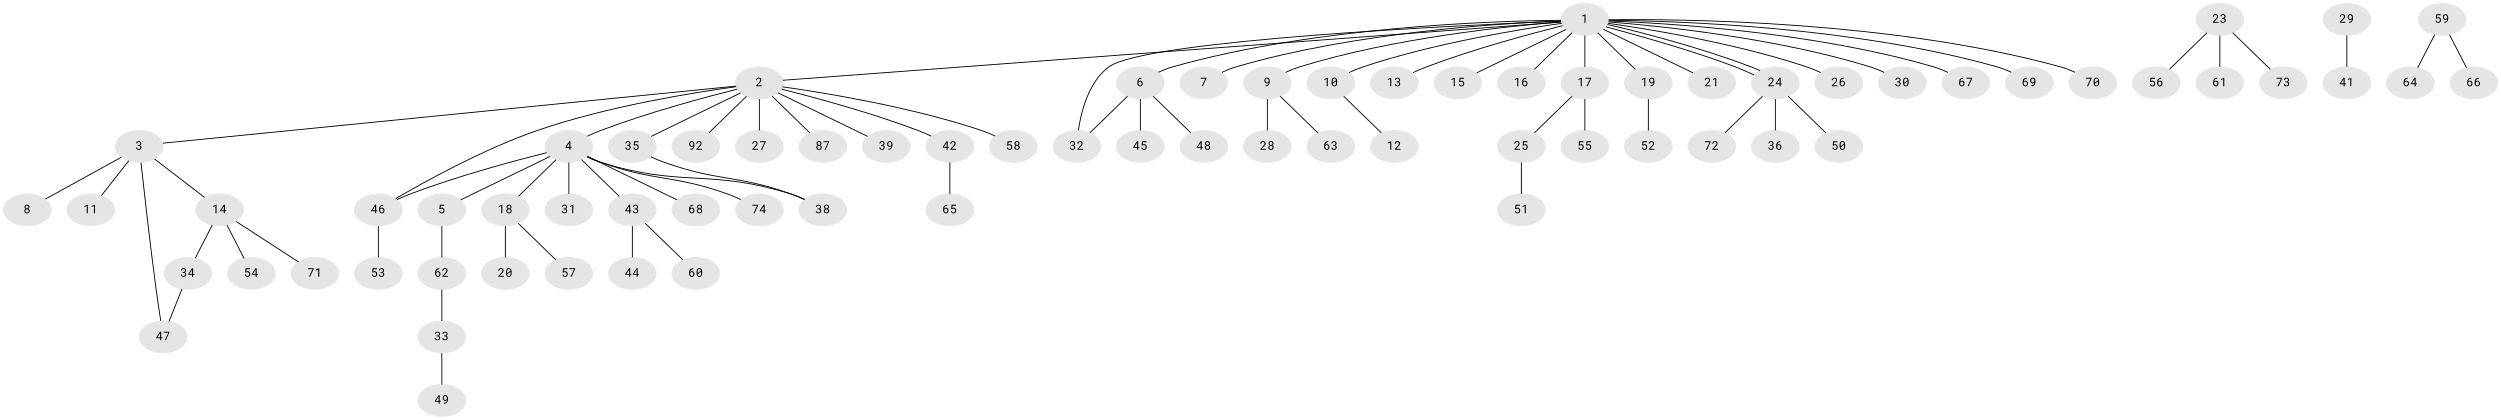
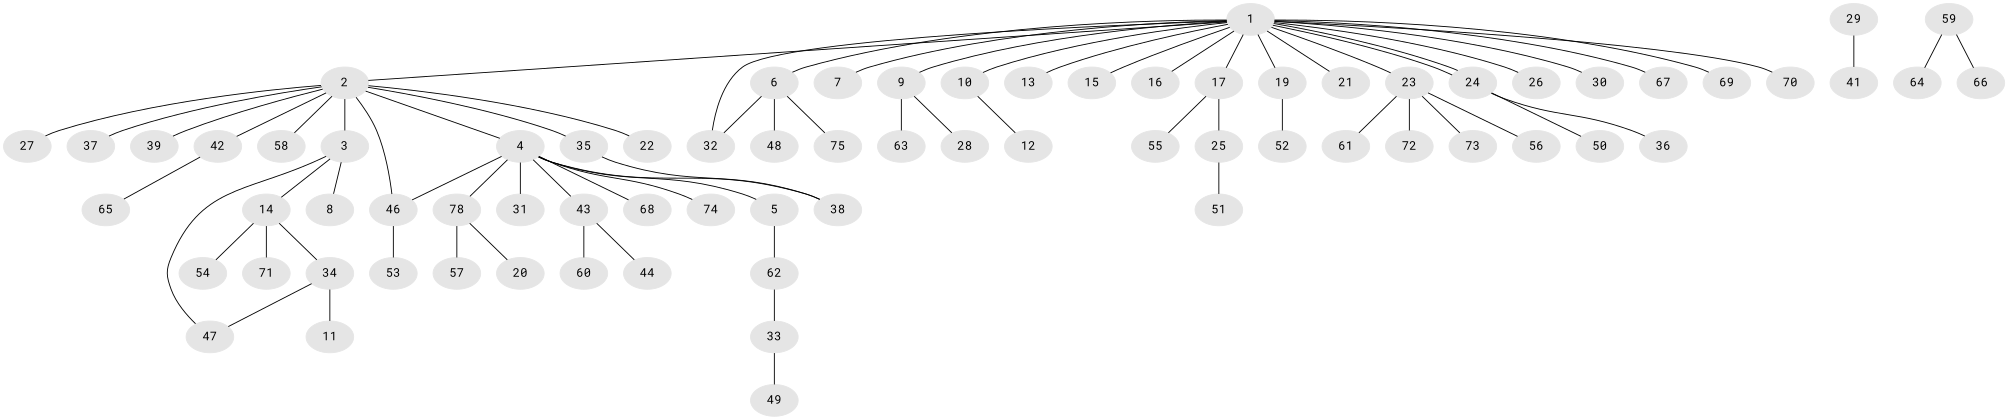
none -> (1332, 49)
(1744, 115) -> (1409, 115)
(696, 146) -> (647, 146)
(823, 146) -> (91, 146)
(1140, 146) -> (838, 146)
(115, 178) -> (330, 305)
(505, 210) -> (457, 210)
